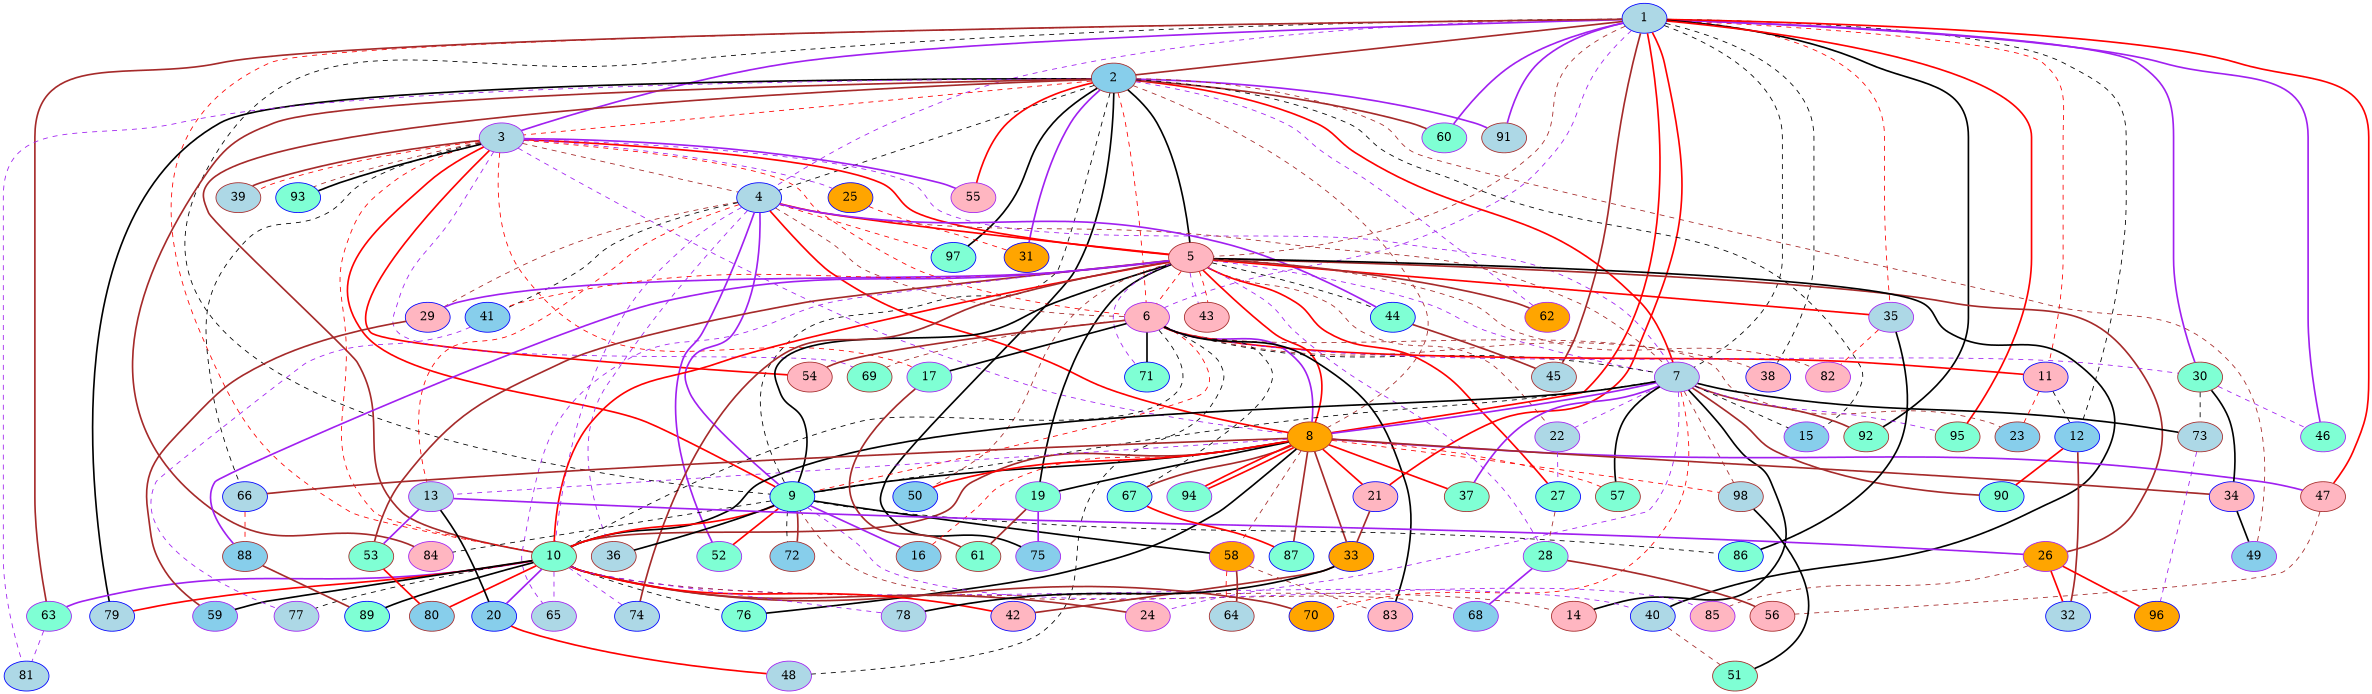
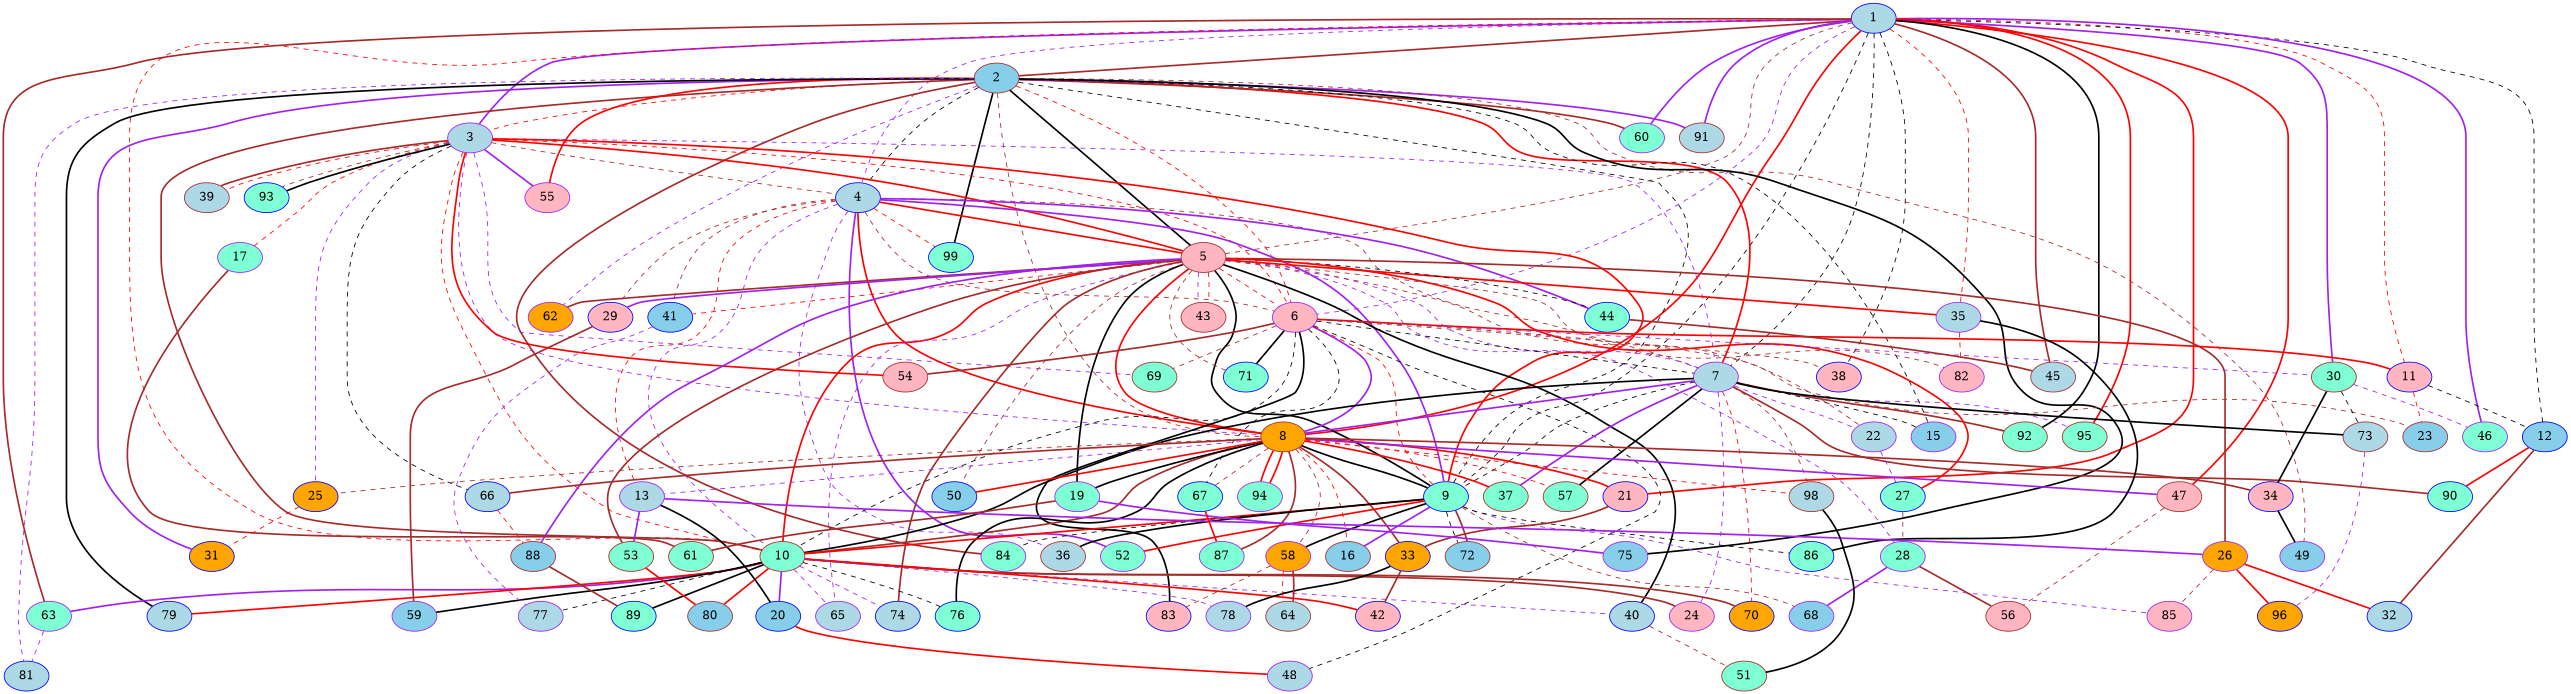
(616, 243) -> (725, 228)
(953, 257) -> (951, 257)
(1117, 303) -> (1173, 331)
(1038, 347) -> none
none -> (776, 461)
(1219, 466) -> (1242, 467)
(431, 556) -> (1003, 556)
(1292, 556) -> (1222, 556)
(1574, 616) -> none
